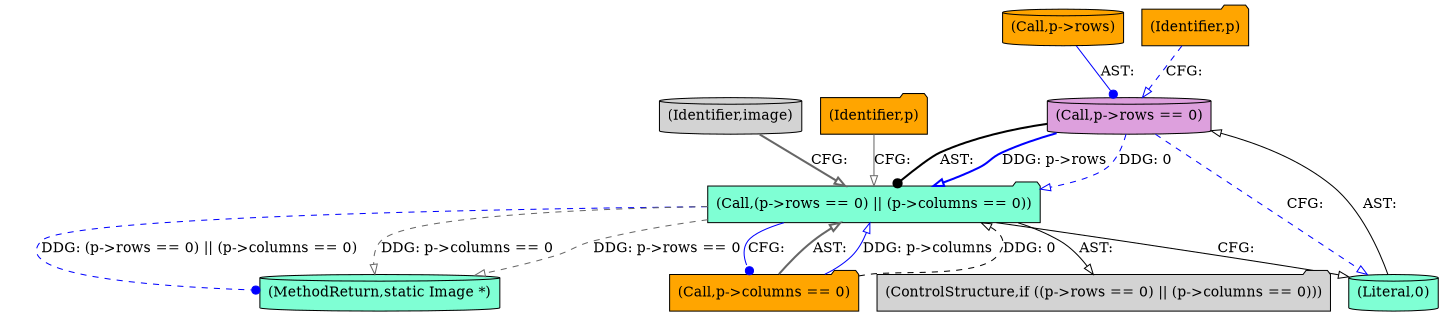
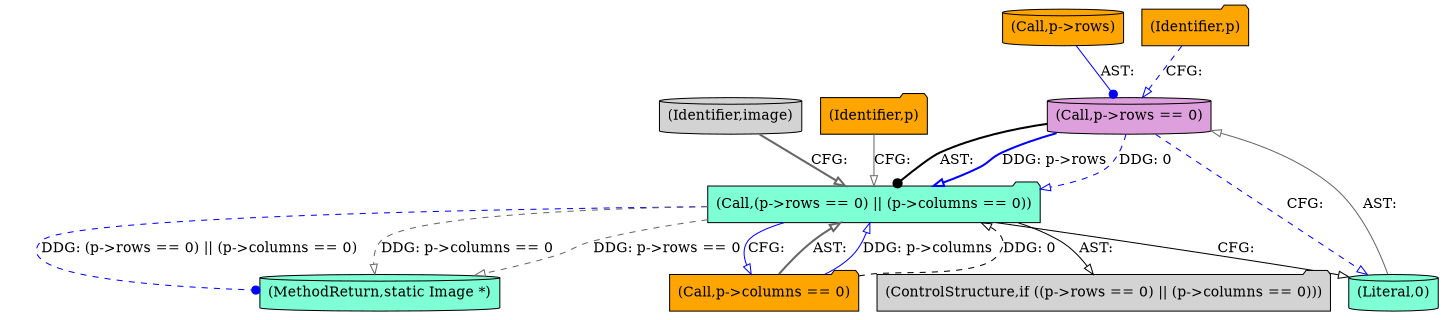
(1325, 180) -> (1325, 180)
(754, 236) -> (754, 236)
